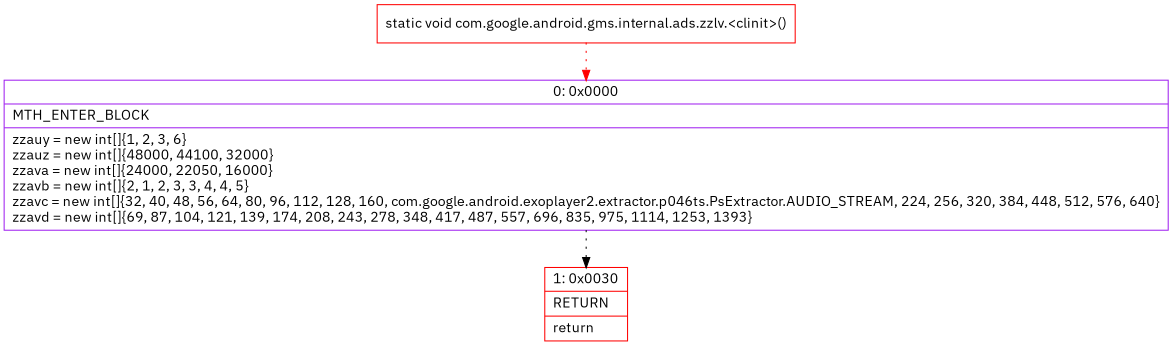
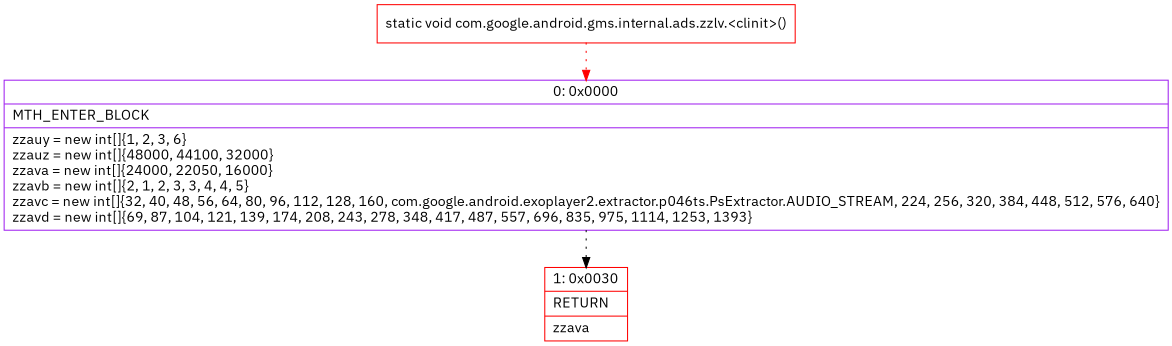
(574, 328) -> (572, 328)
